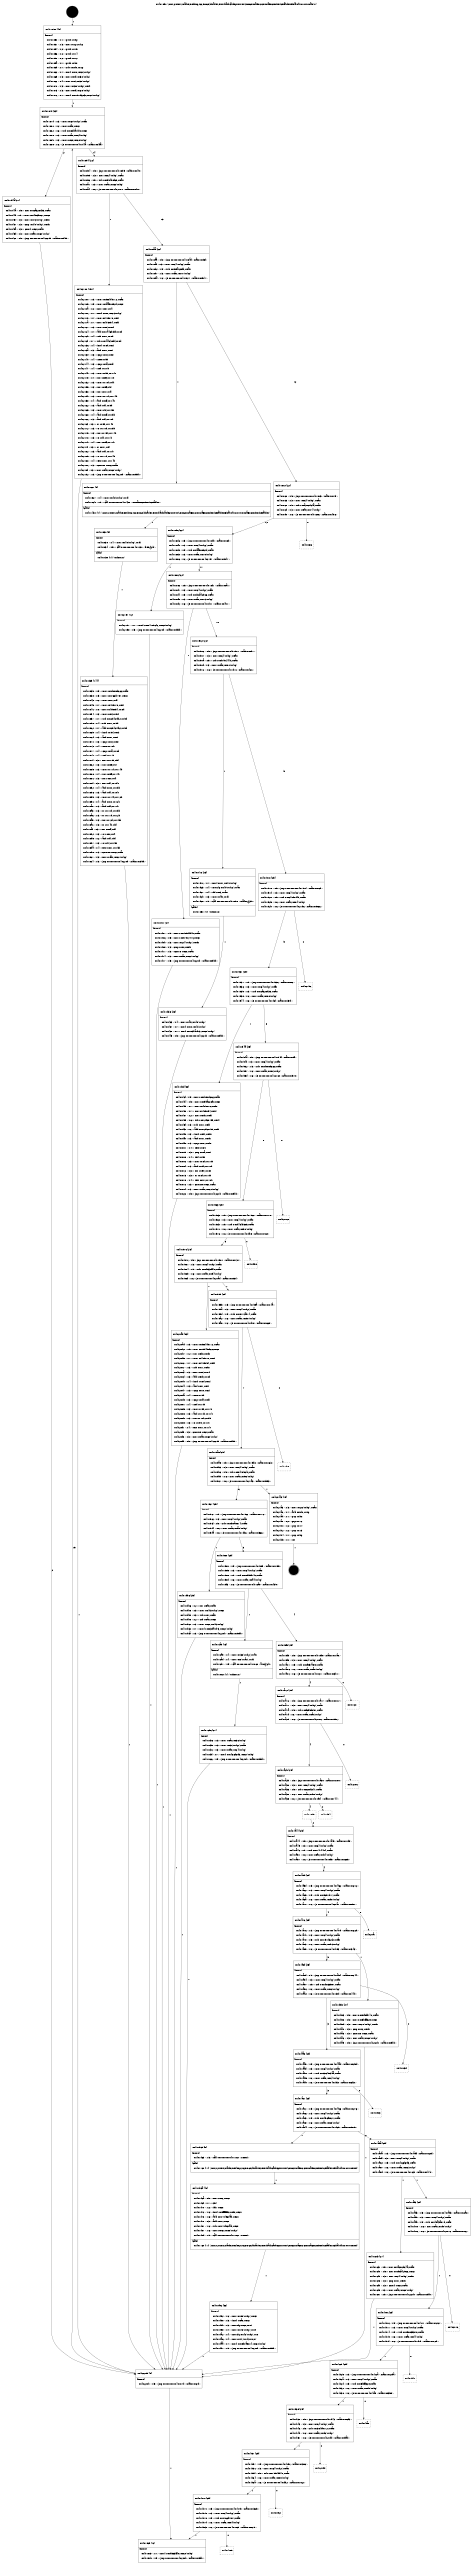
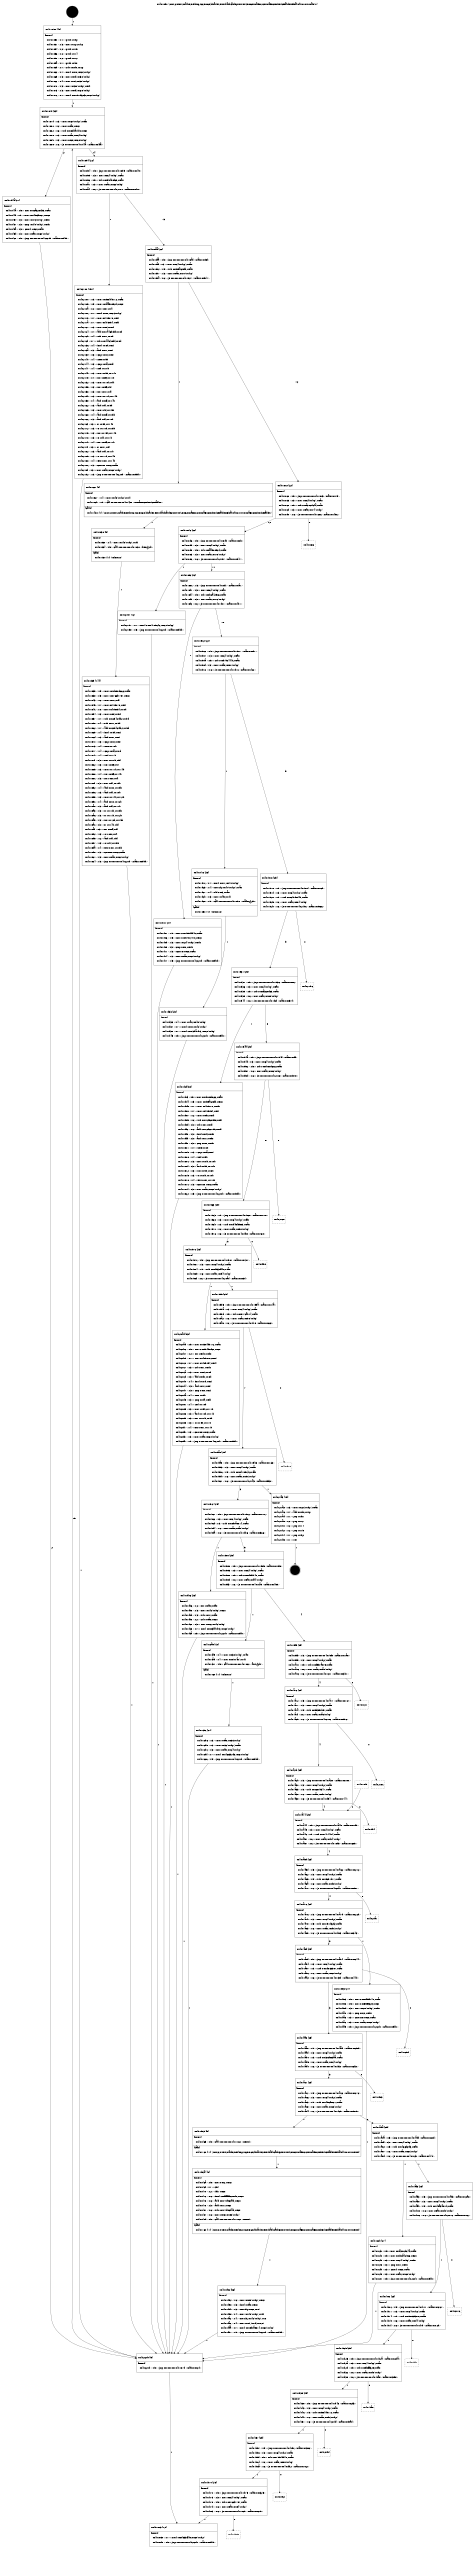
(309, 1806) -> (323, 1806)
